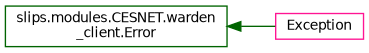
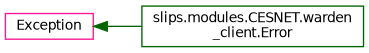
(258, 26) -> (124, 26)
